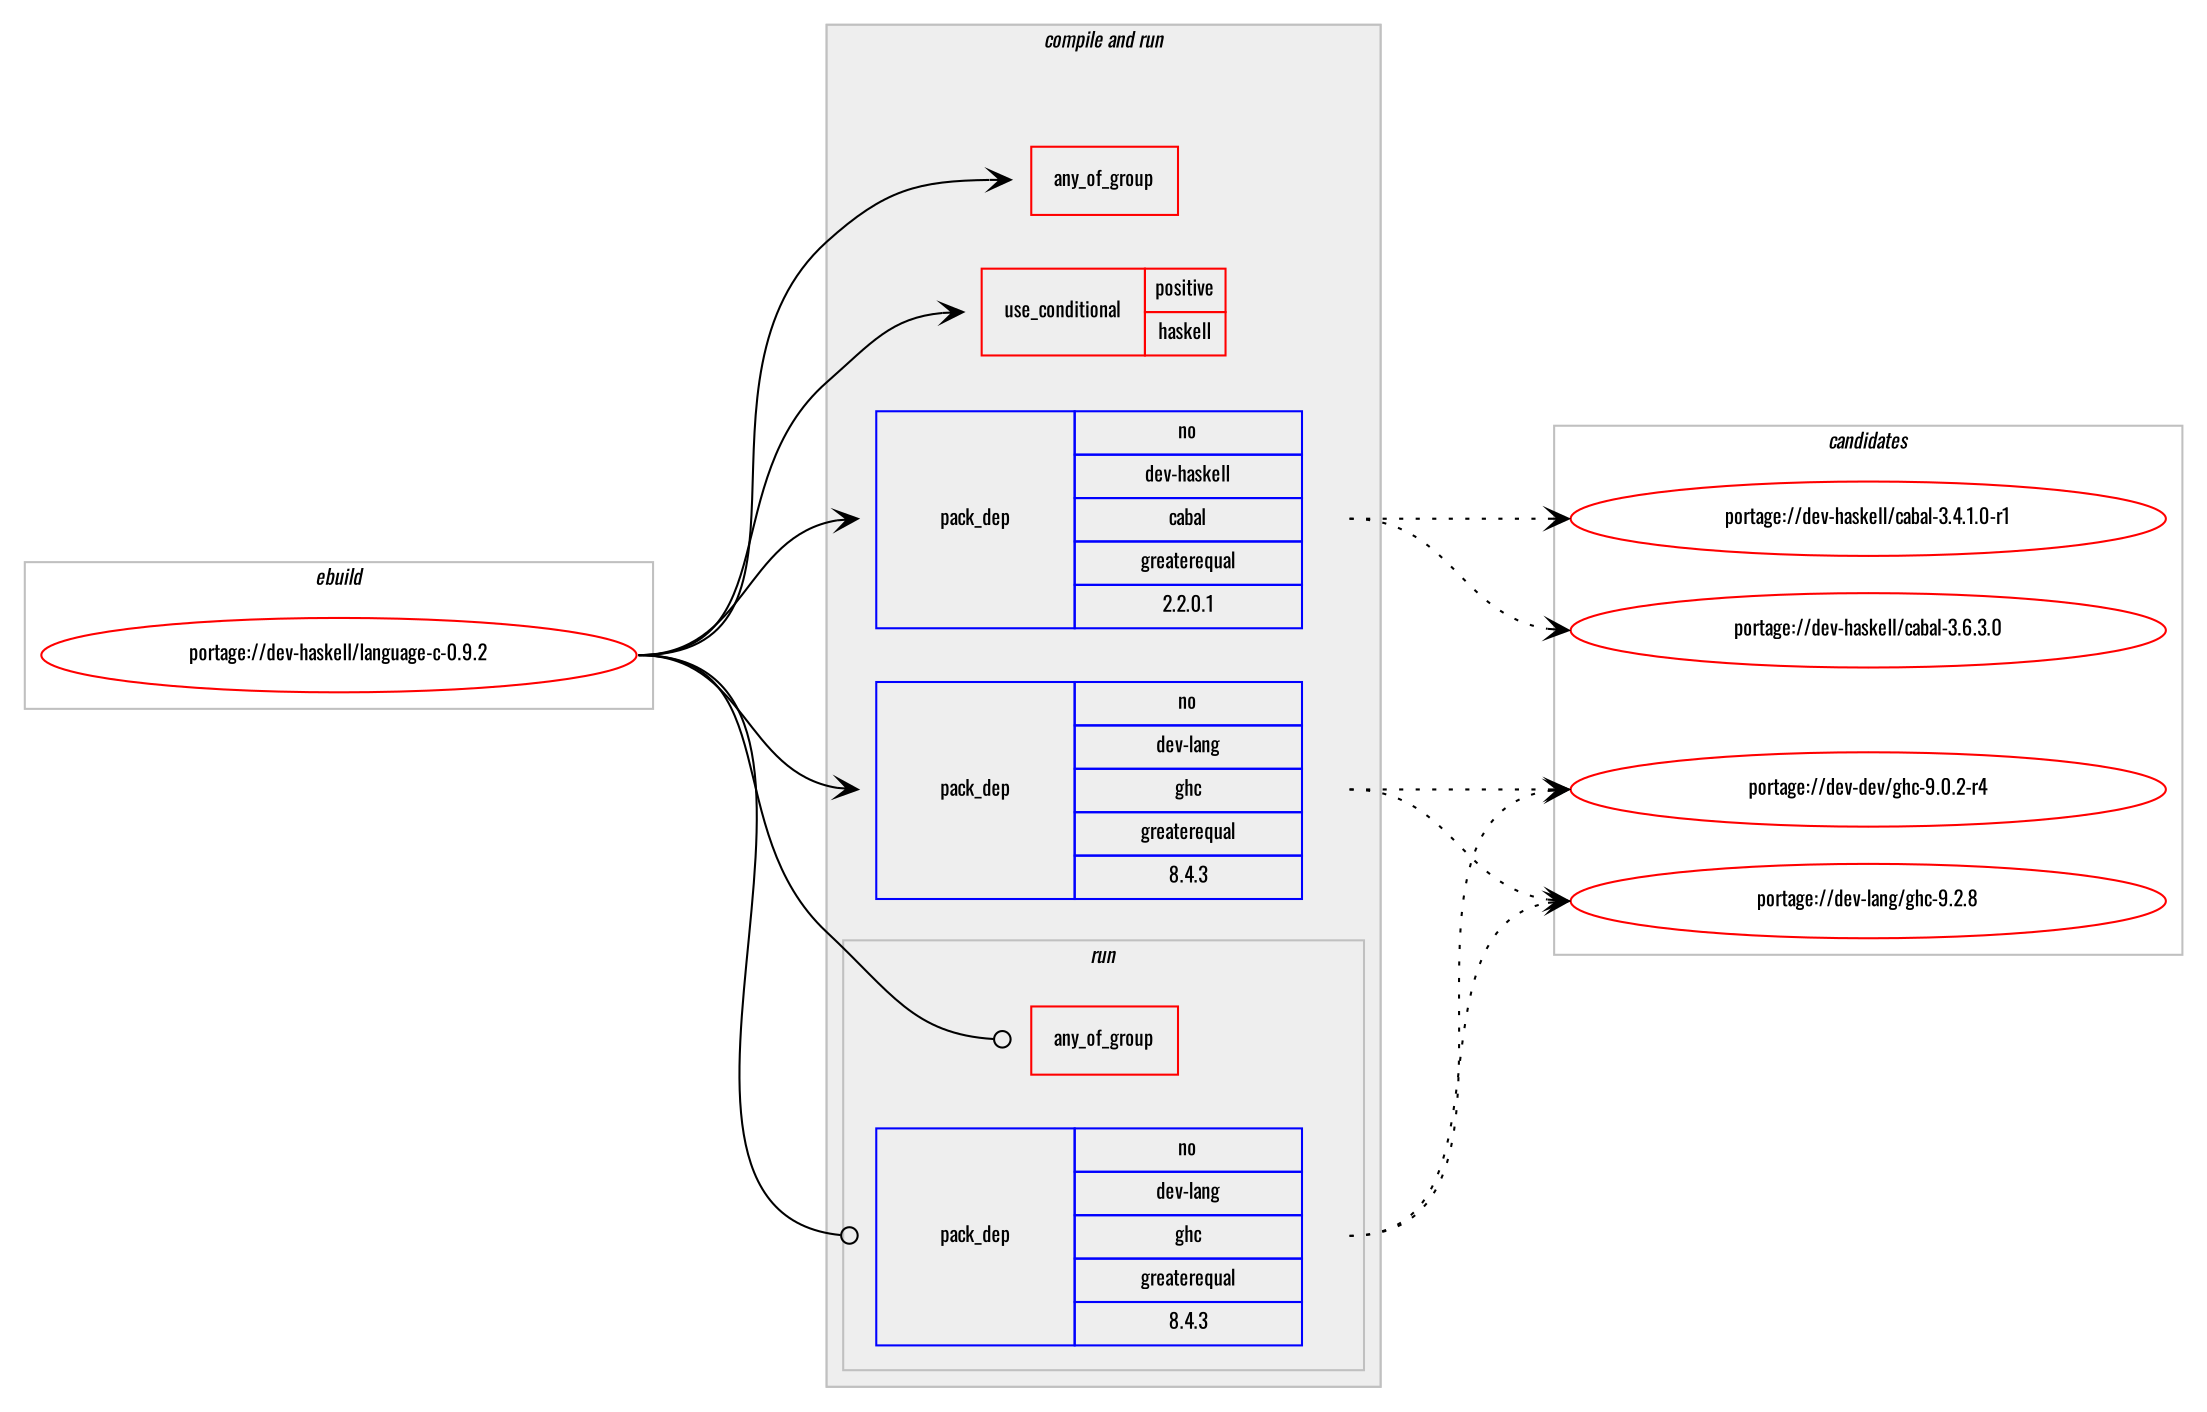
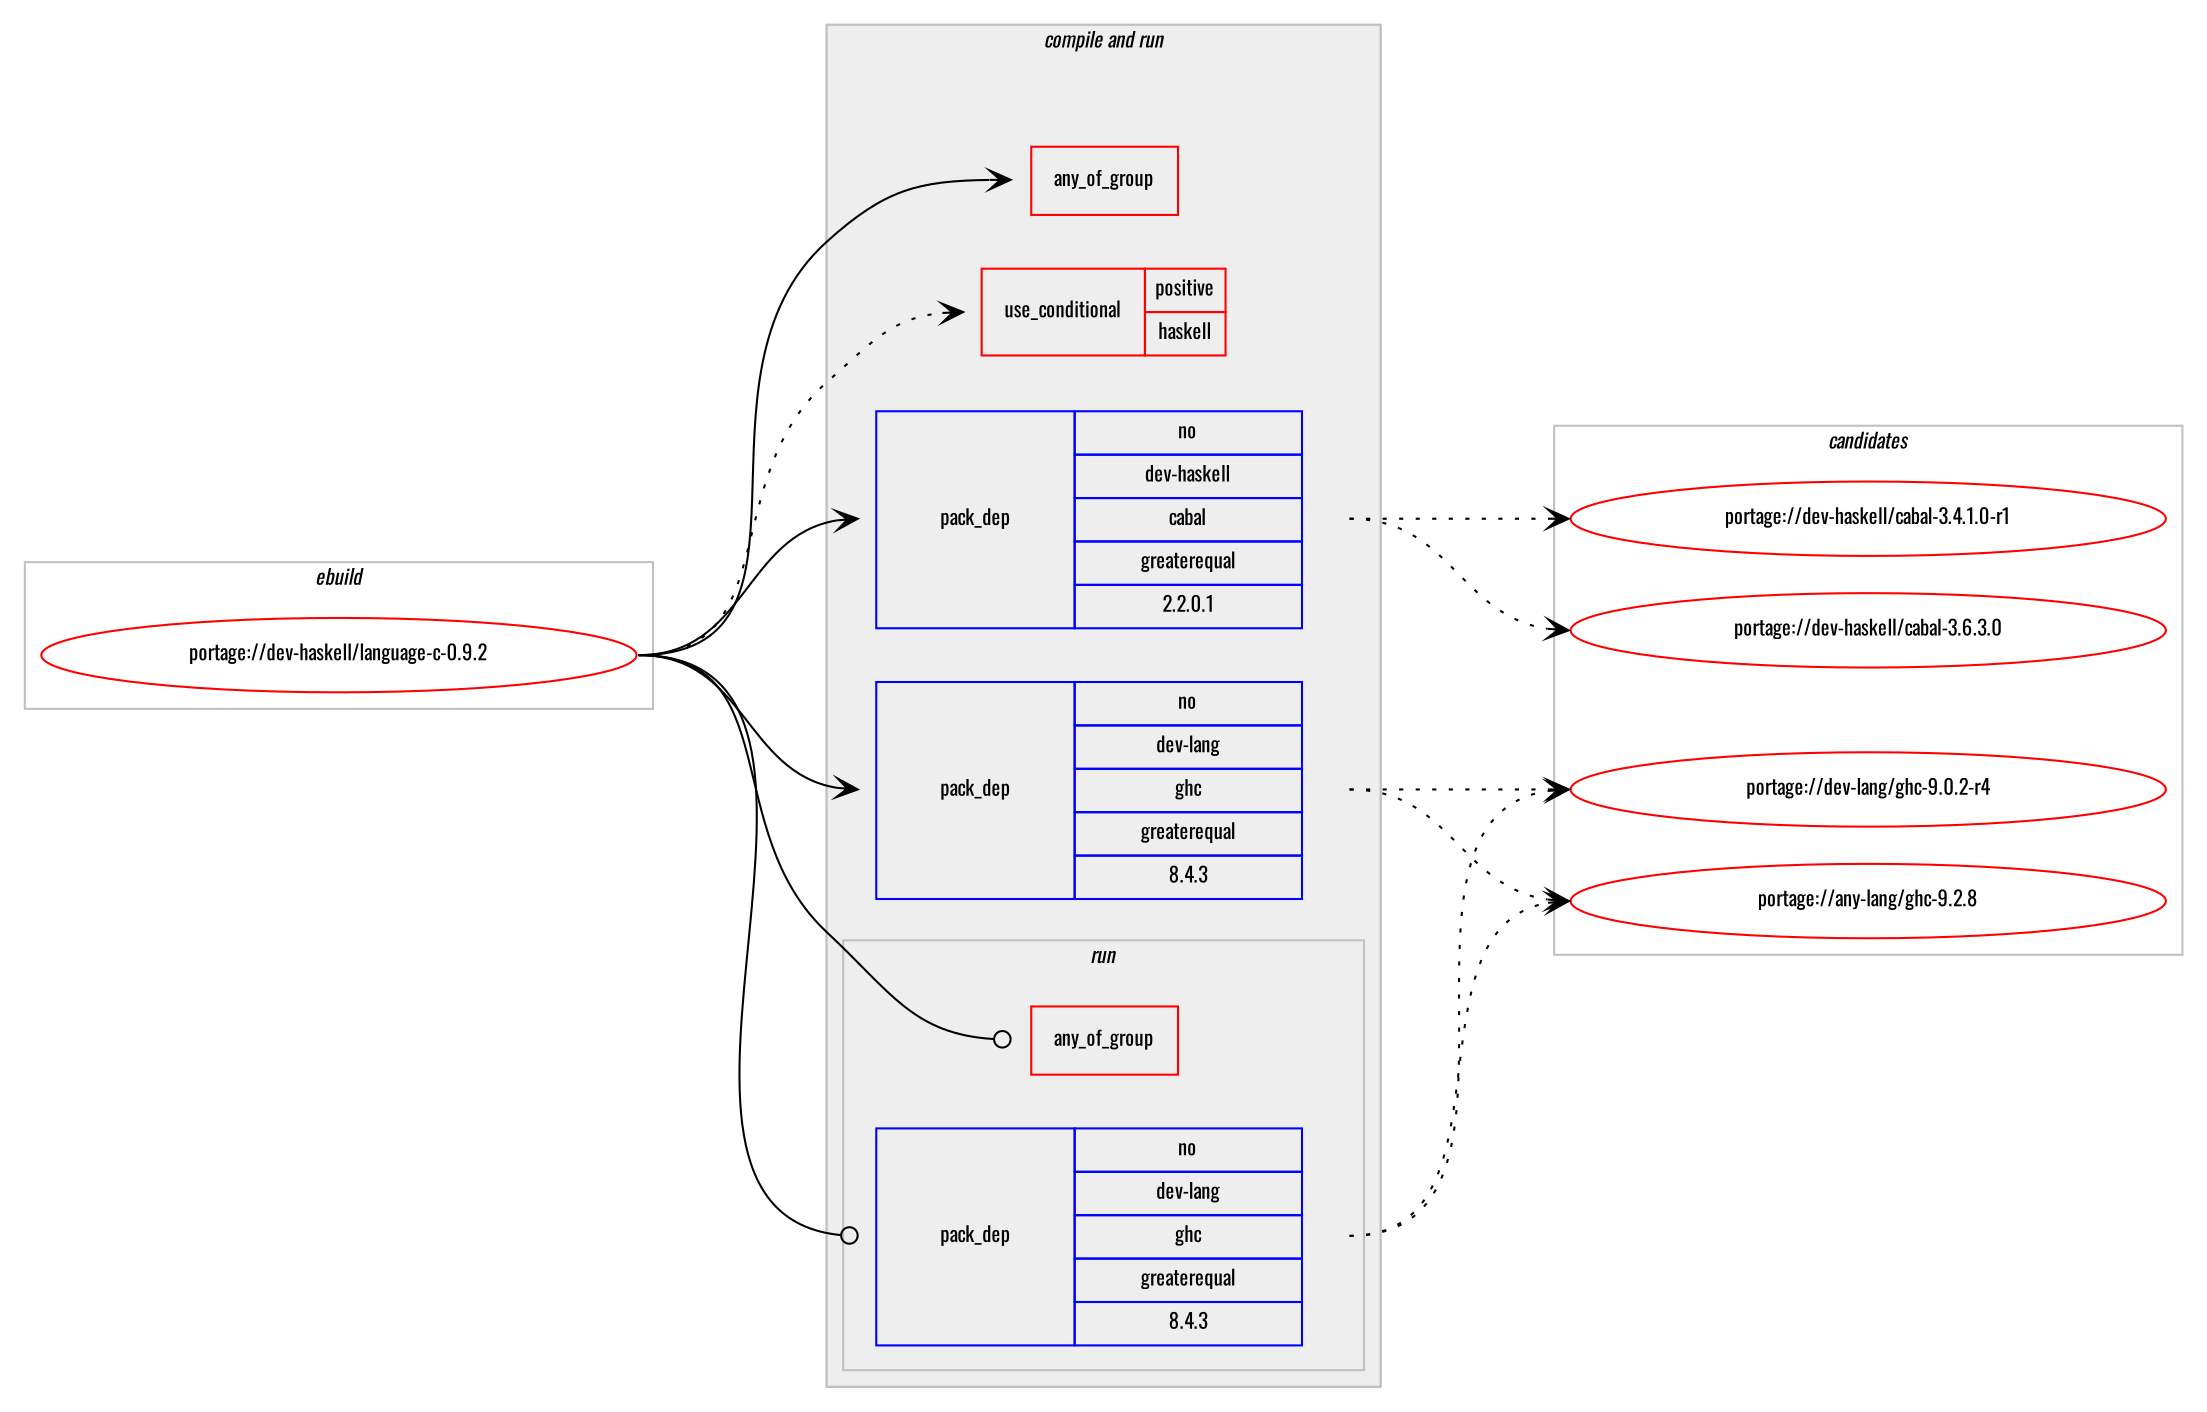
(769, 473) -> (769, 473)
(1868, 789) -> (1868, 789)
(1868, 901) -> (1868, 901)
